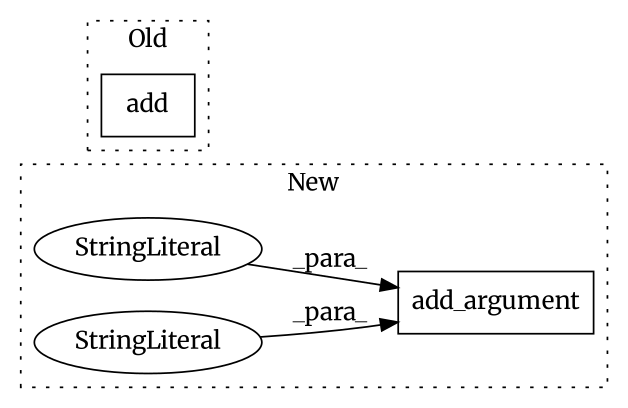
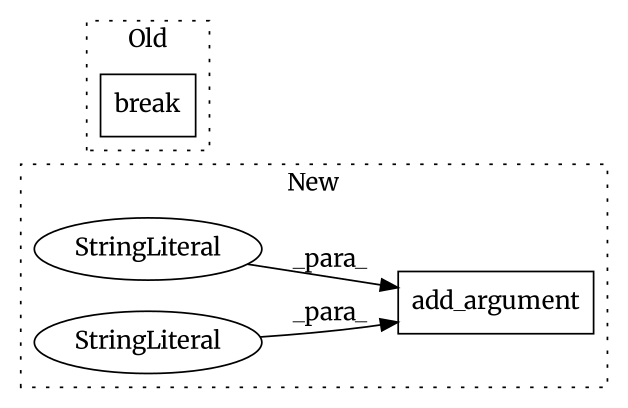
(148, 105) -> (148, 105)
